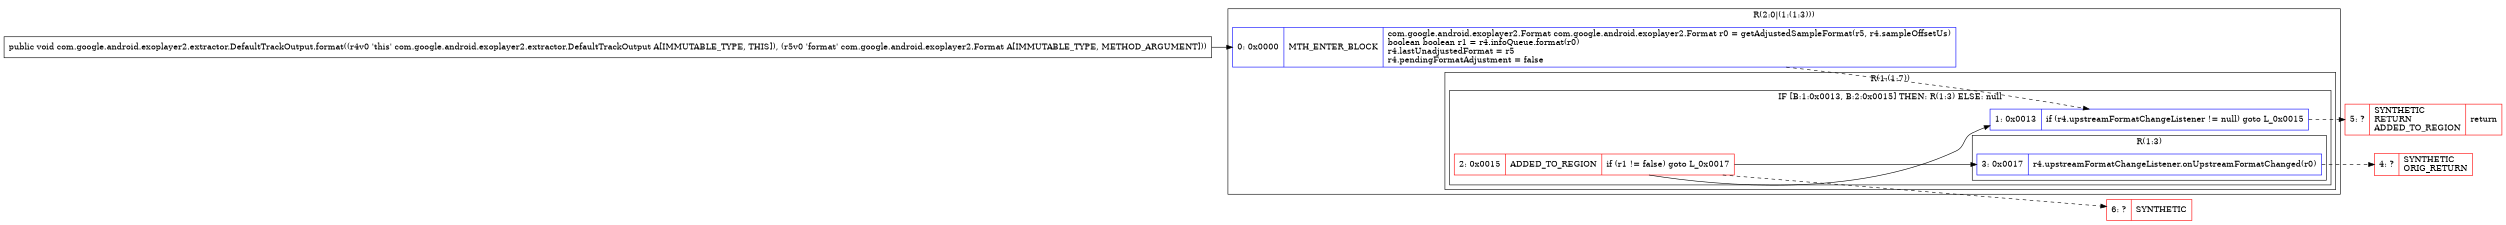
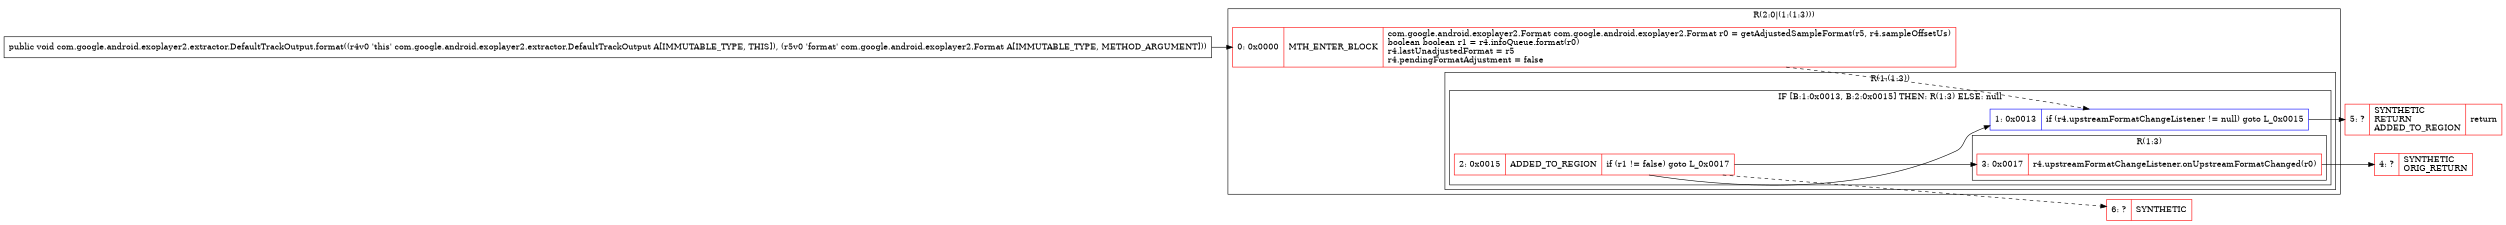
(1594, 47) -> (1594, 47)
(1890, 79) -> (1890, 79)
(2324, 120) -> (2324, 120)
(2149, 164) -> (2149, 164)
(2345, 164) -> (2345, 164)
